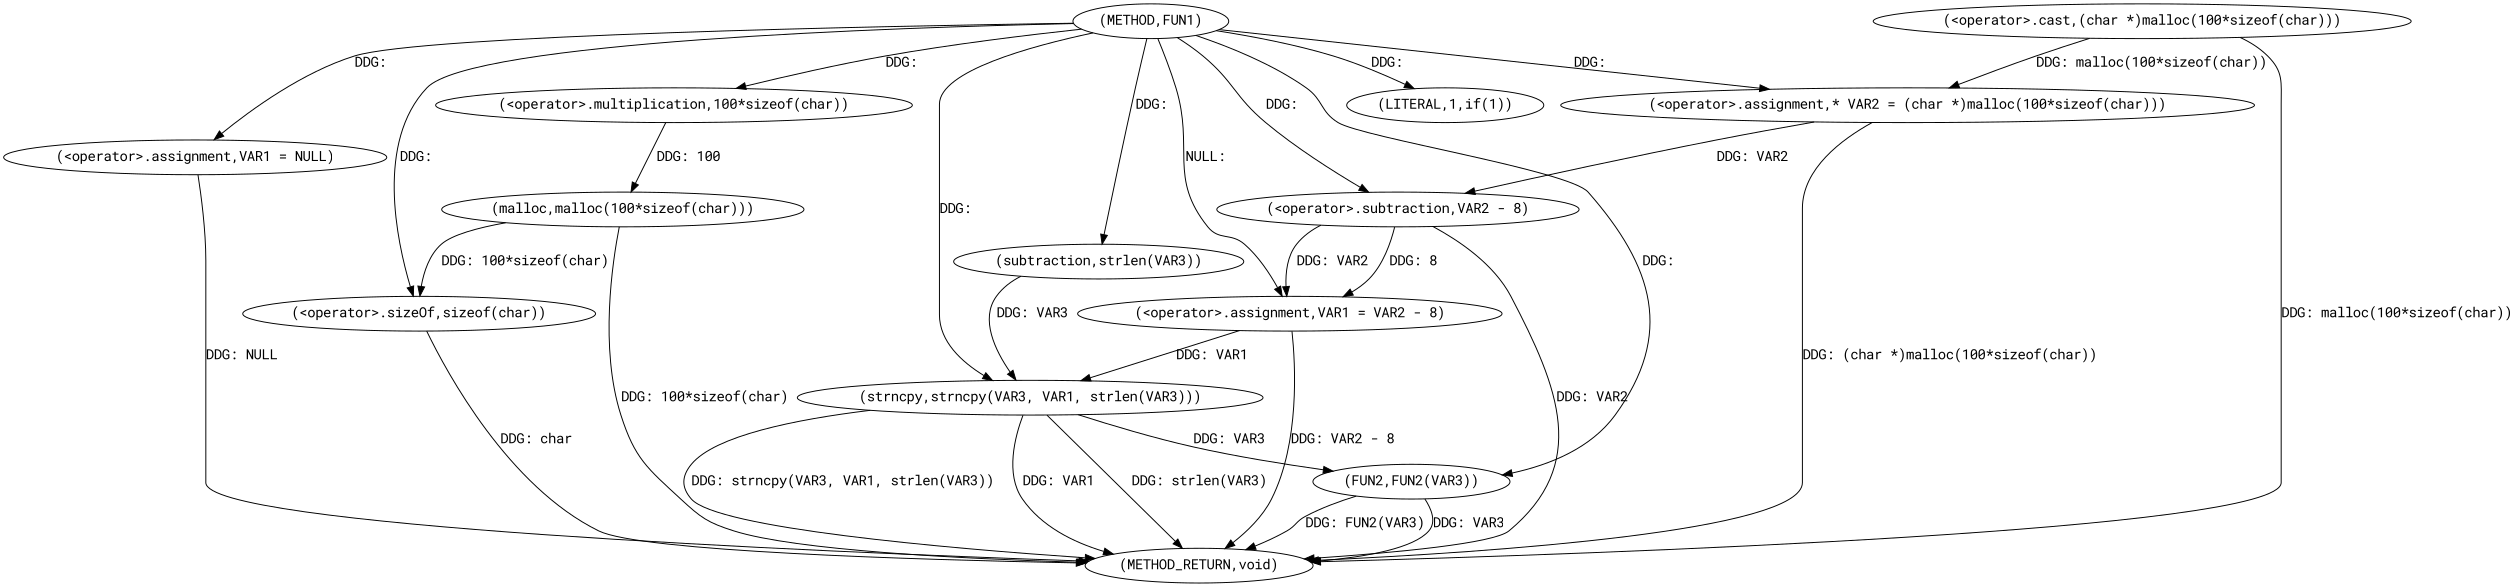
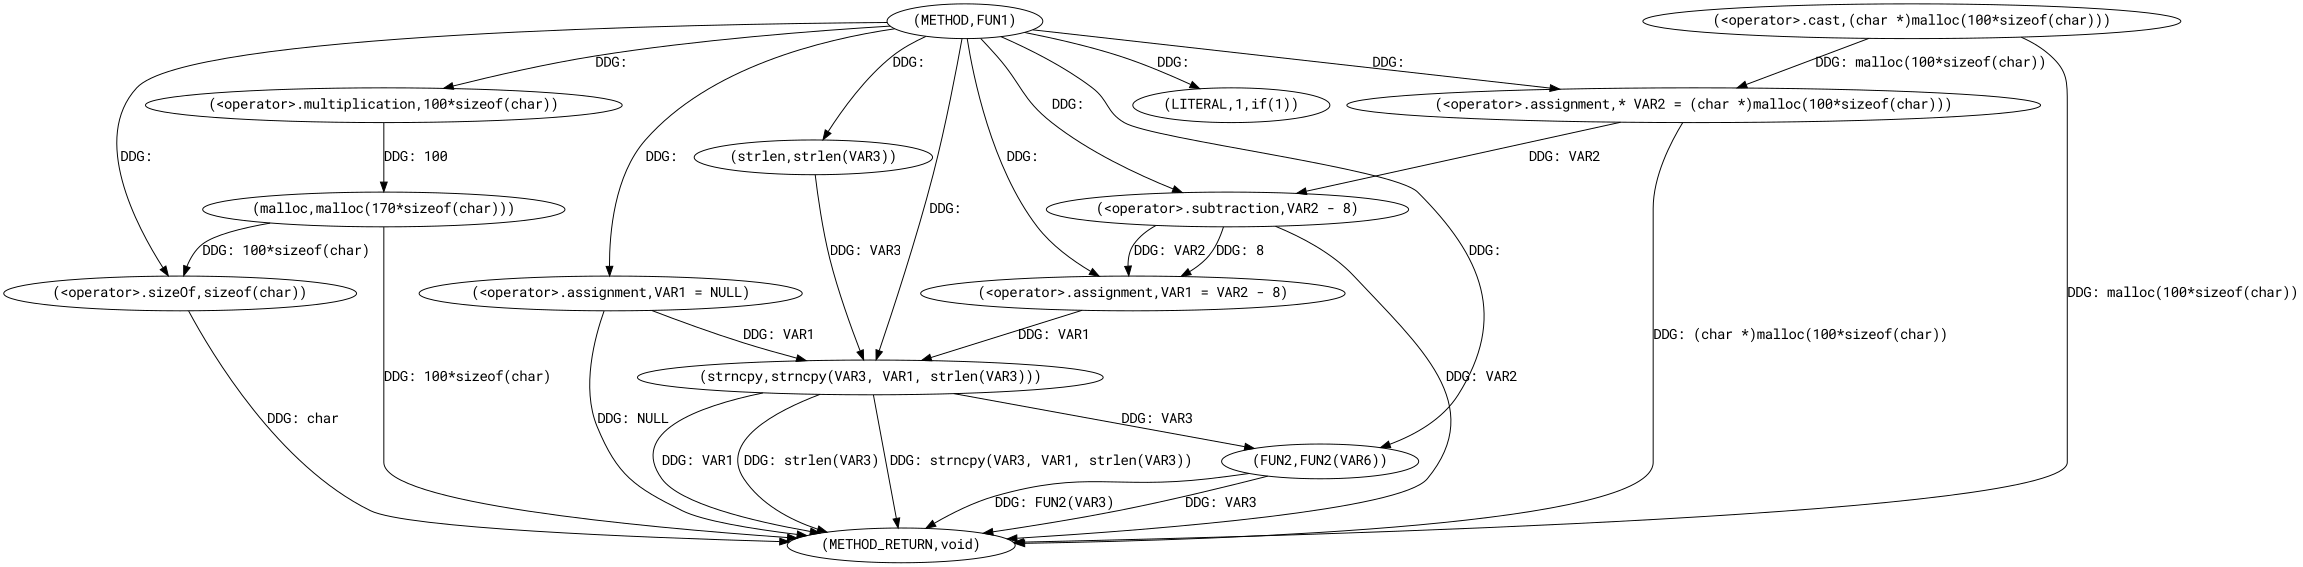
(1210, 157) -> (1027, 157)
(623, 209) -> (384, 209)
(1099, 262) -> (813, 157)
none -> (724, 336)
(1289, 446) -> none
(1411, 482) -> (1320, 461)
